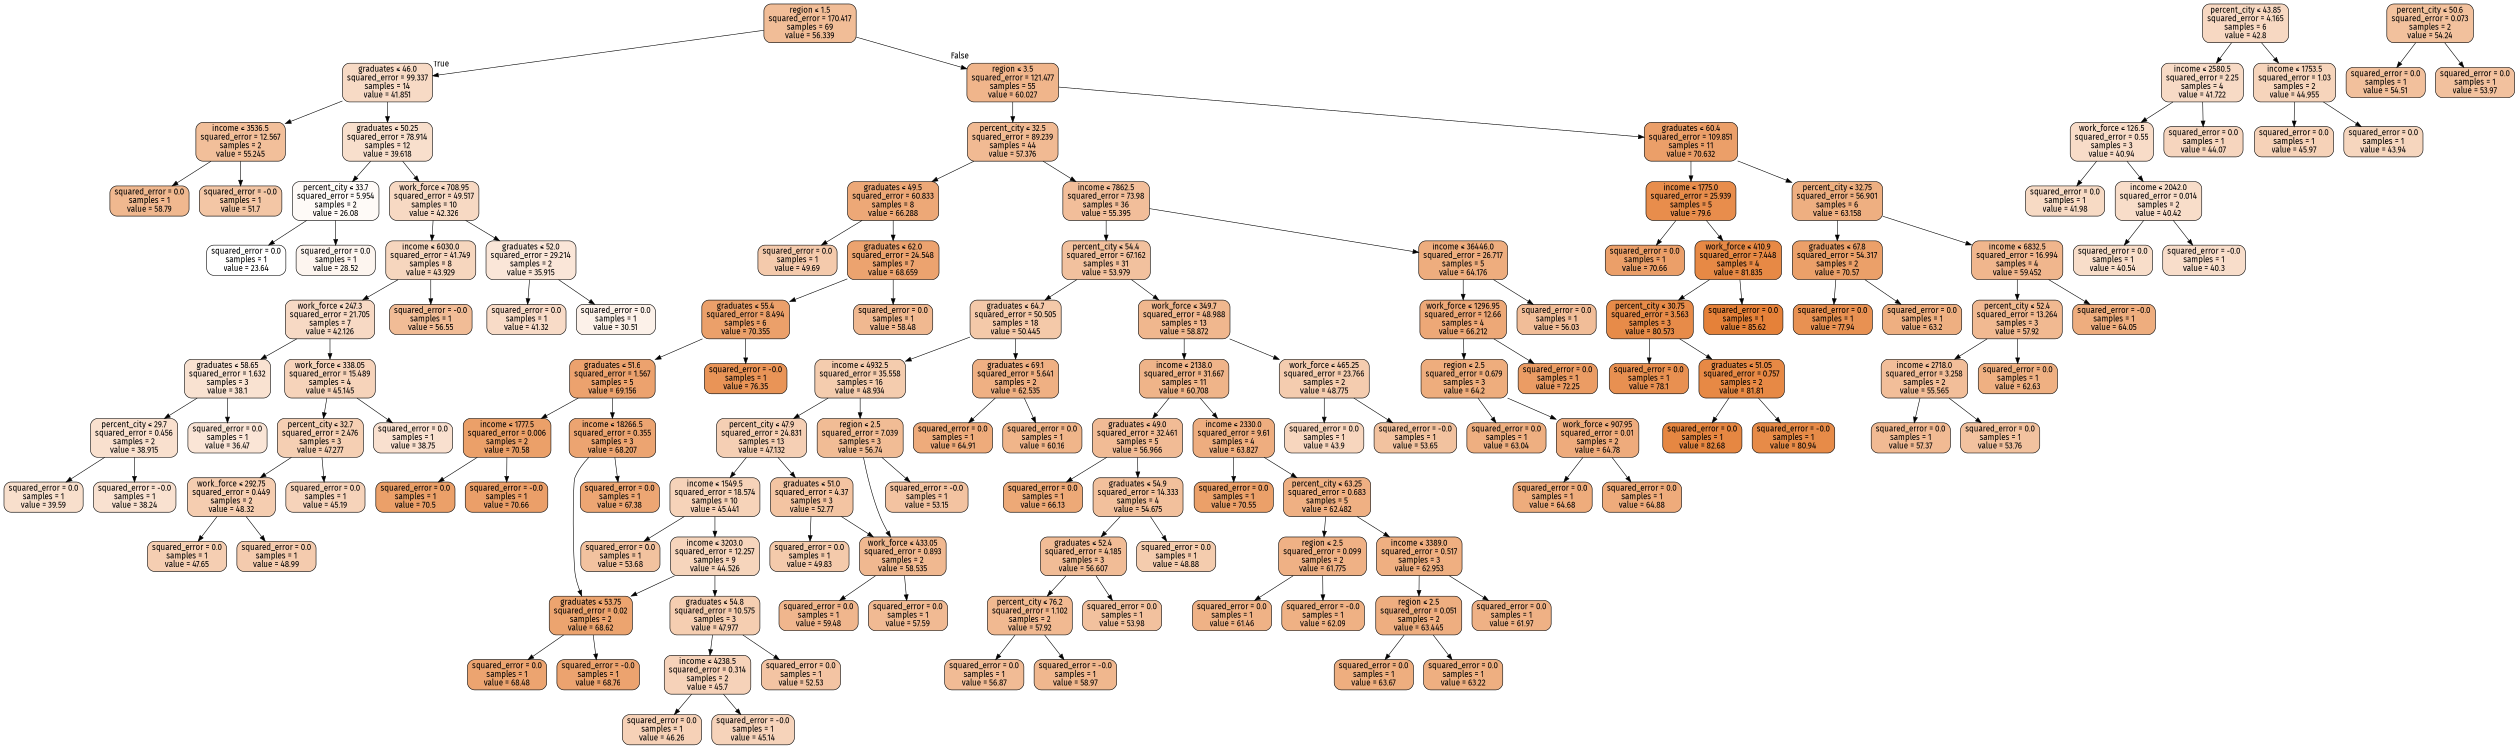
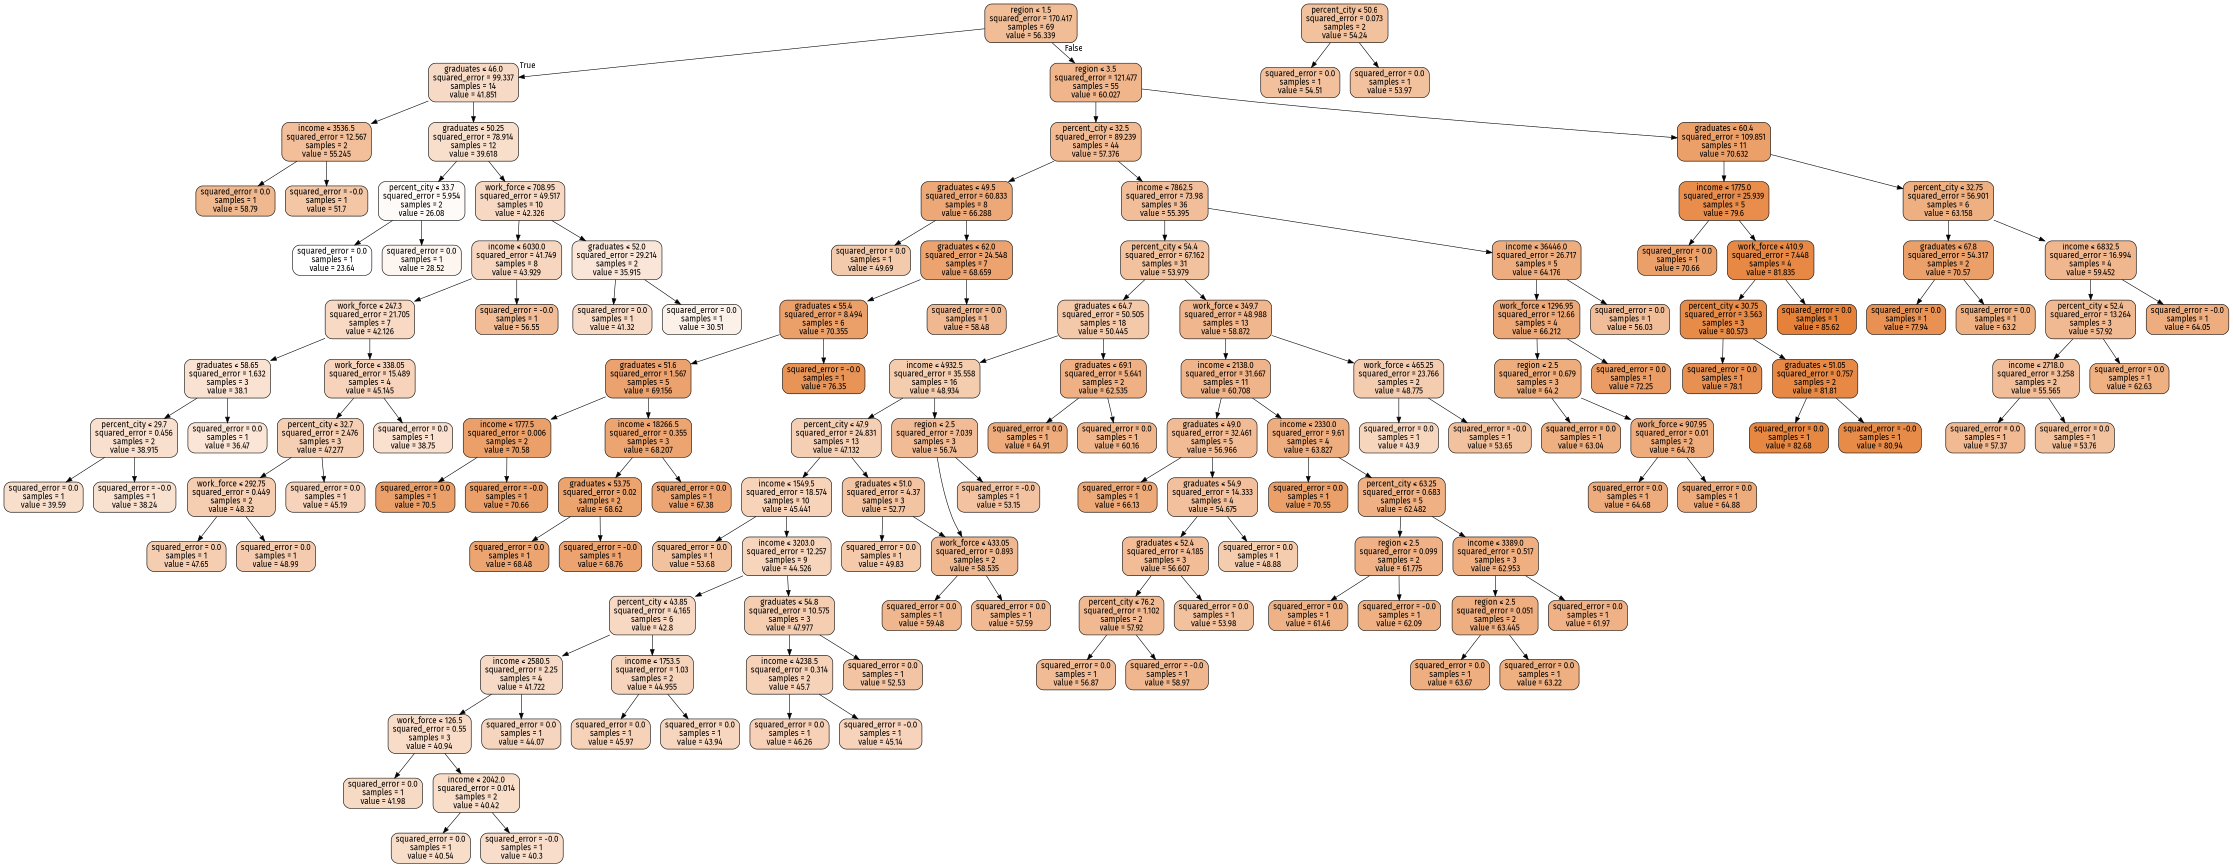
(656, 585) -> (722, 585)
